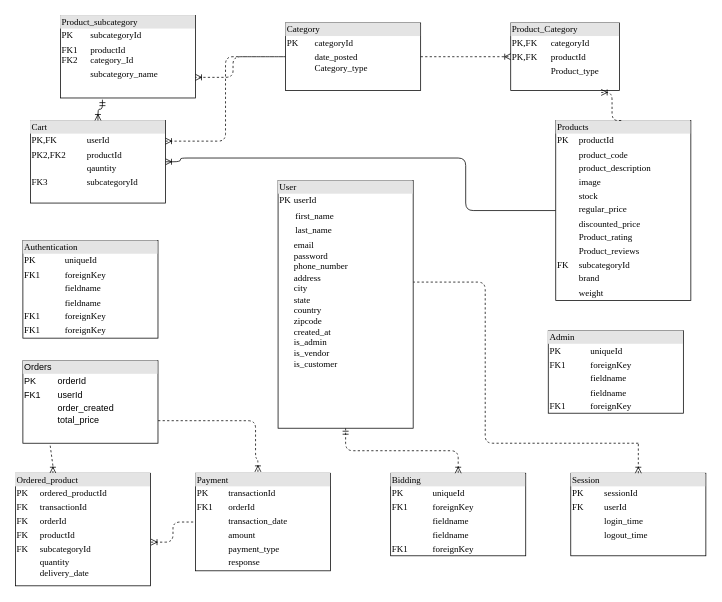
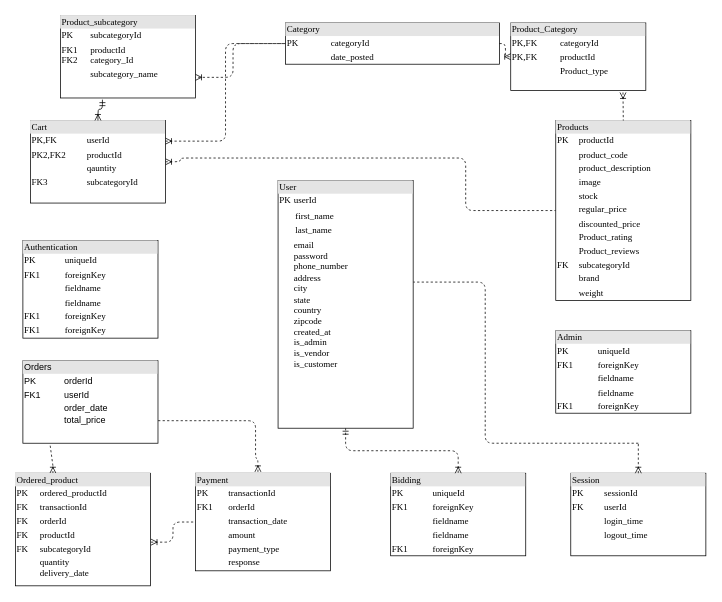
(353, 57) -> (392, 44)
(565, 57) -> (578, 57)
(379, 158) -> (379, 158)
(615, 372) -> (623, 372)
(56, 387) -> (48, 387)
